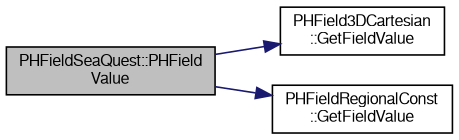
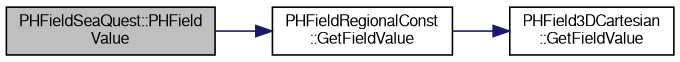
(240, 50) -> (473, 31)
